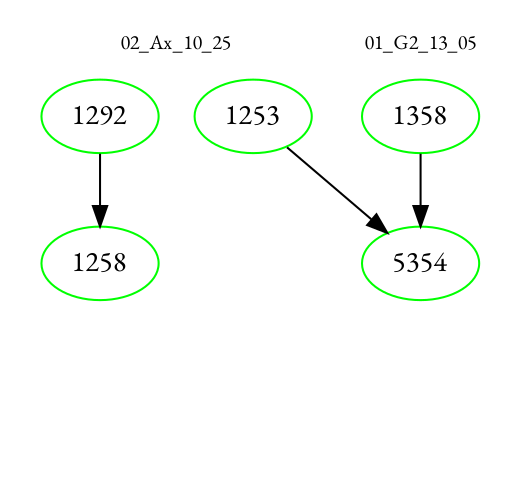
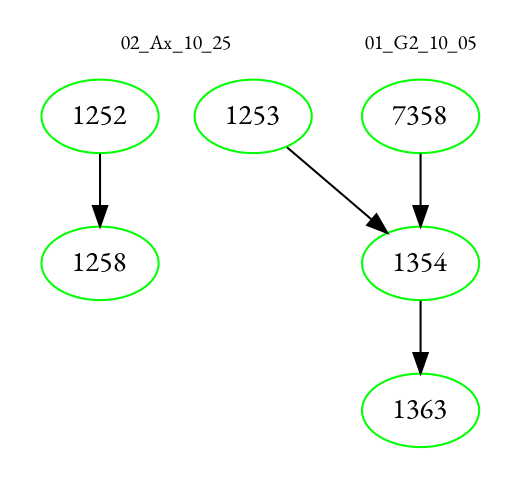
(421, 44) -> (421, 44)
(100, 116) -> (100, 116)
(421, 116) -> (421, 116)
(421, 263) -> (421, 263)
none -> (421, 410)
